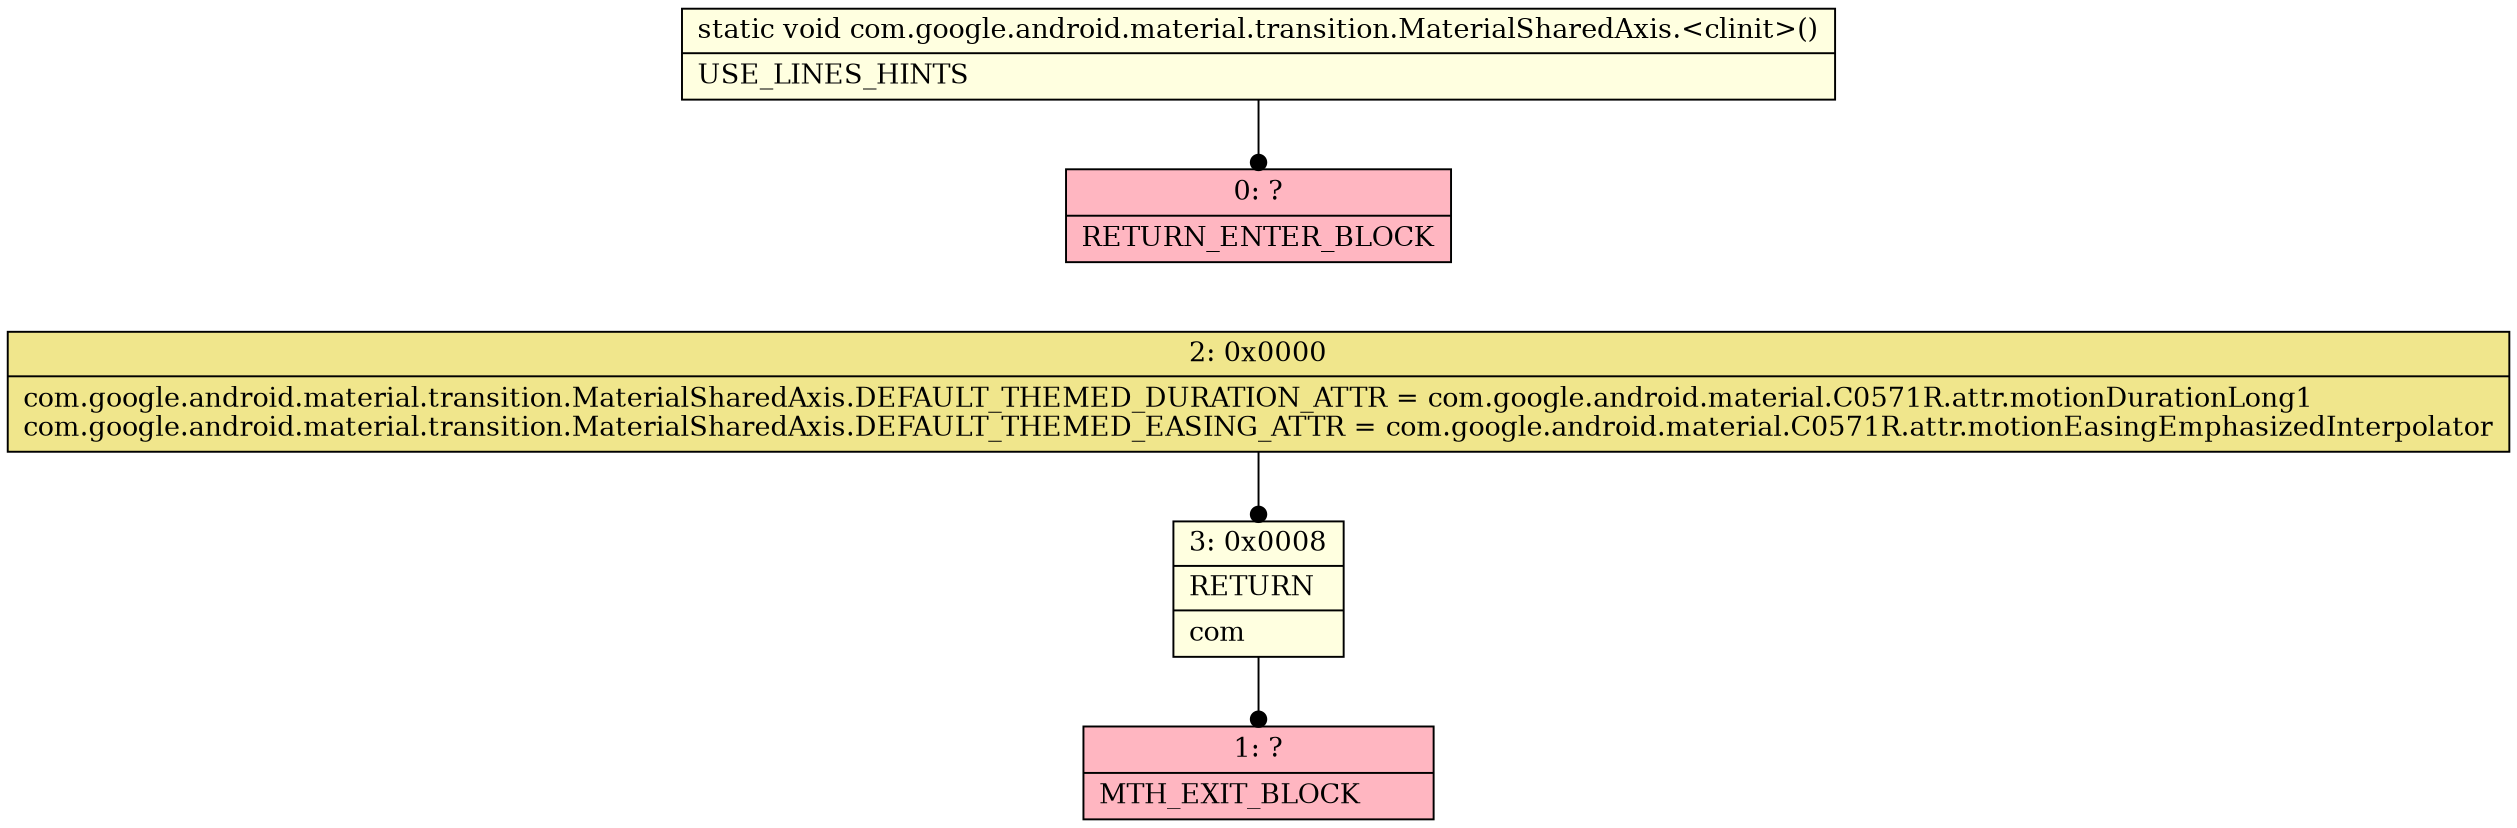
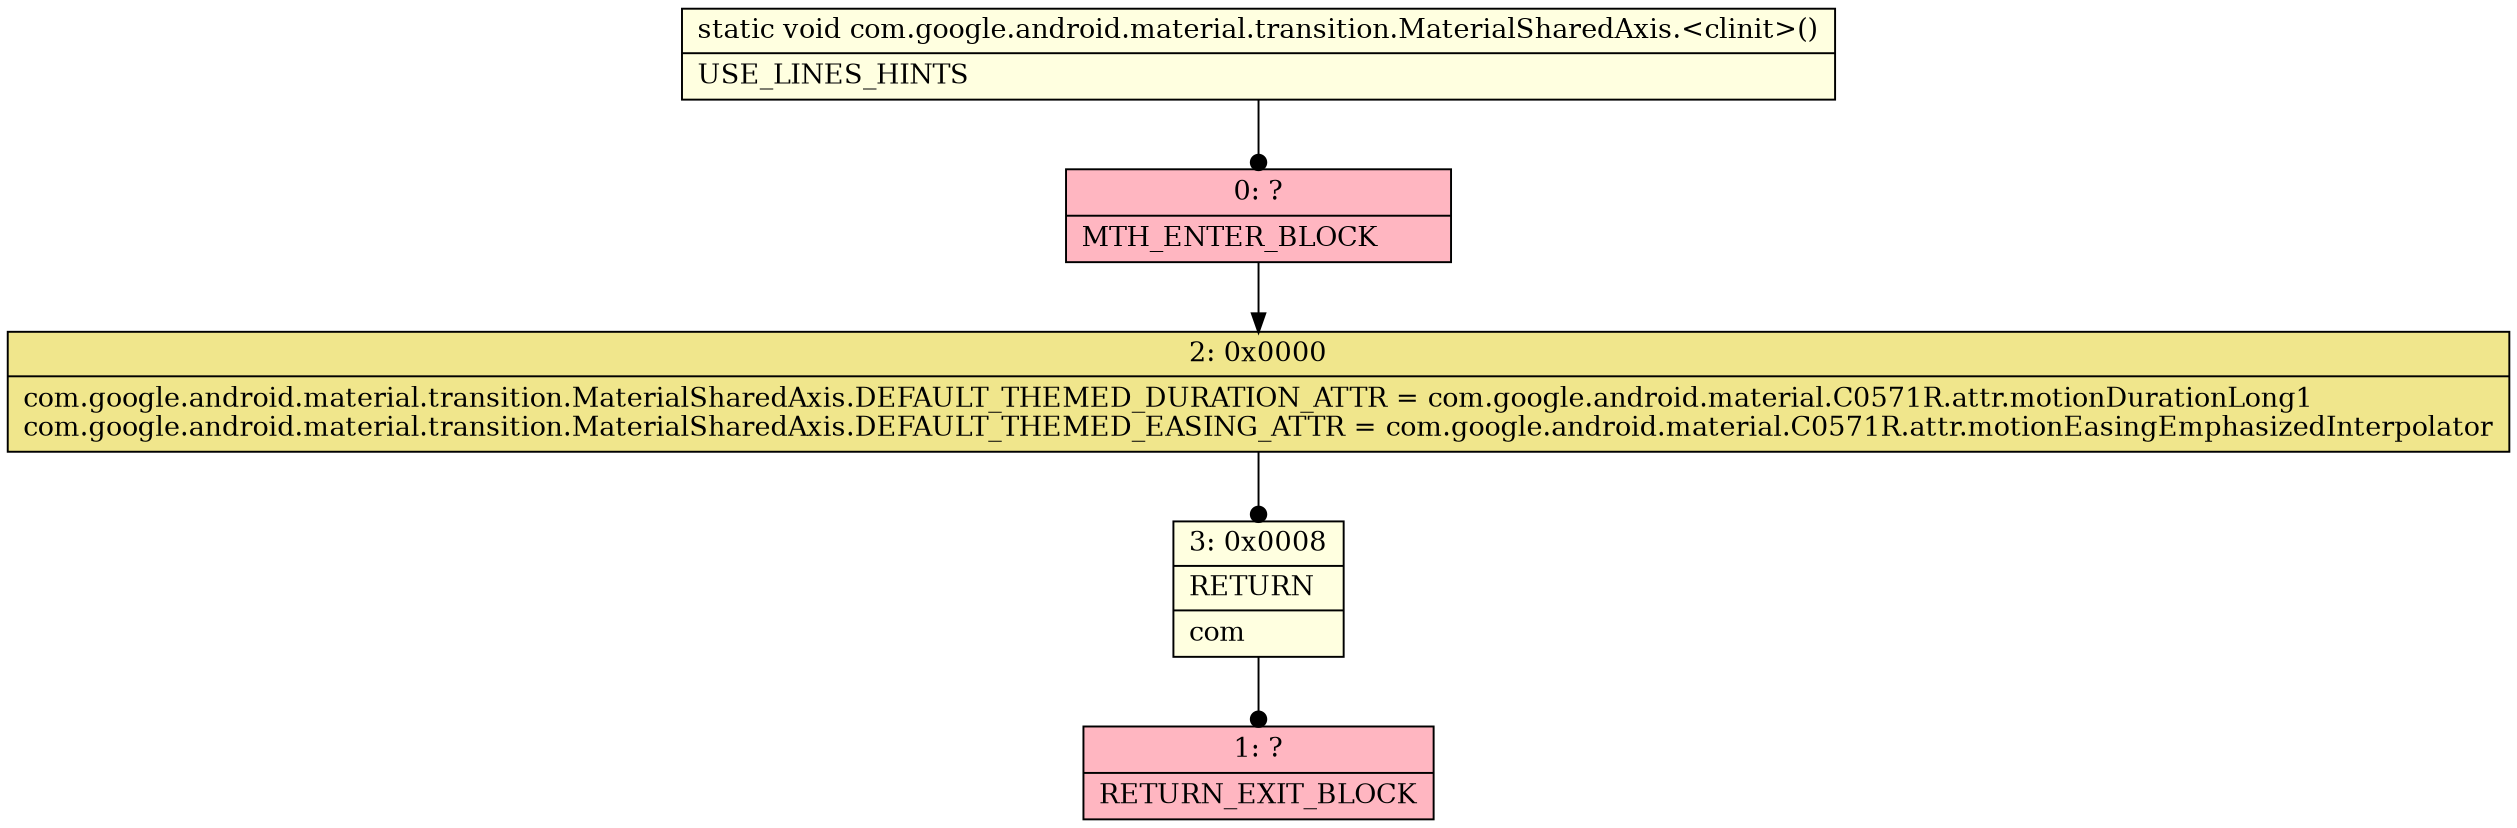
(1259, 238) -> (1230, 238)
none -> (1259, 288)
(1230, 795) -> (1259, 795)
